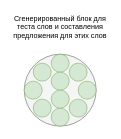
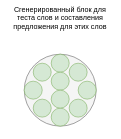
(60, 27) -> (60, 18)
